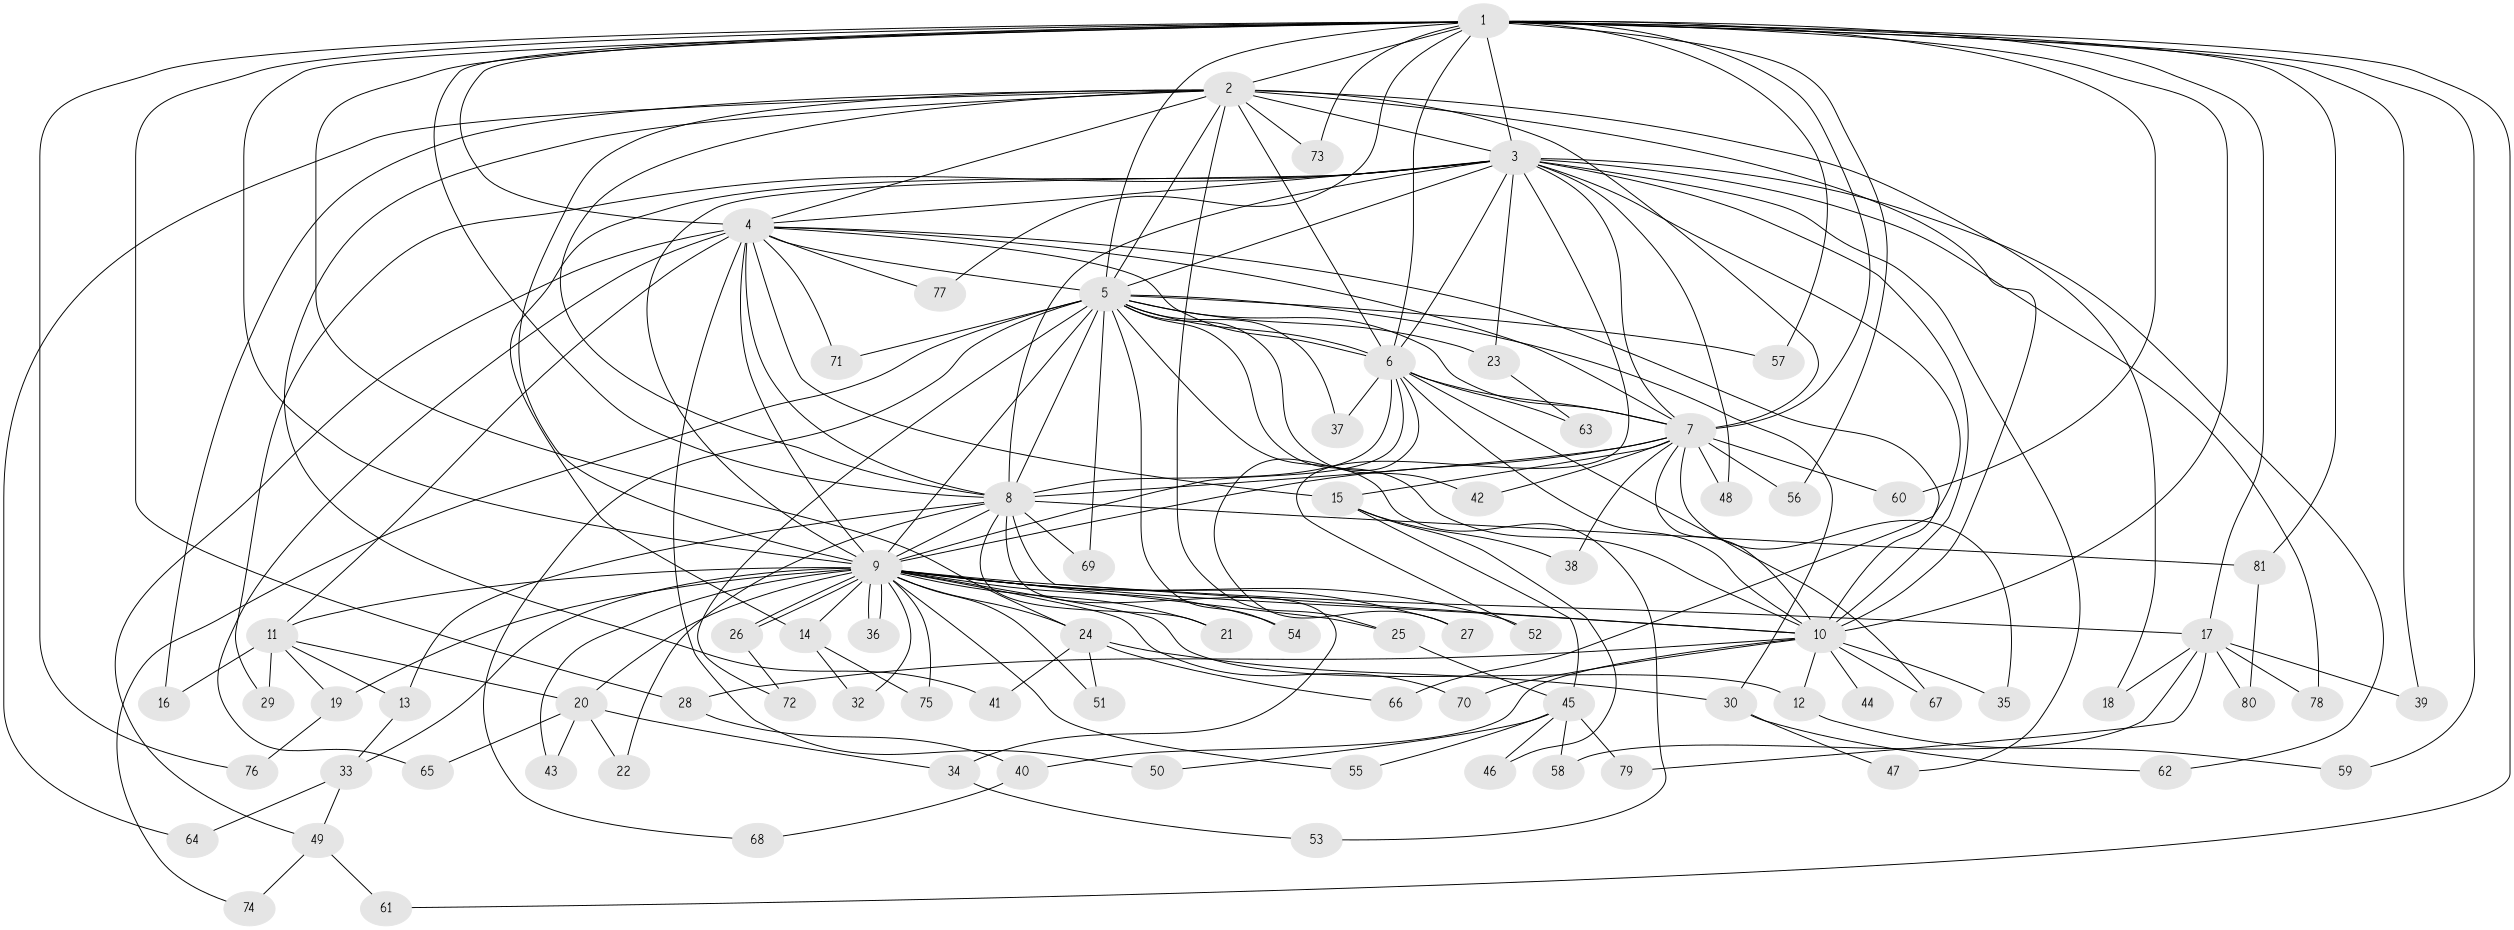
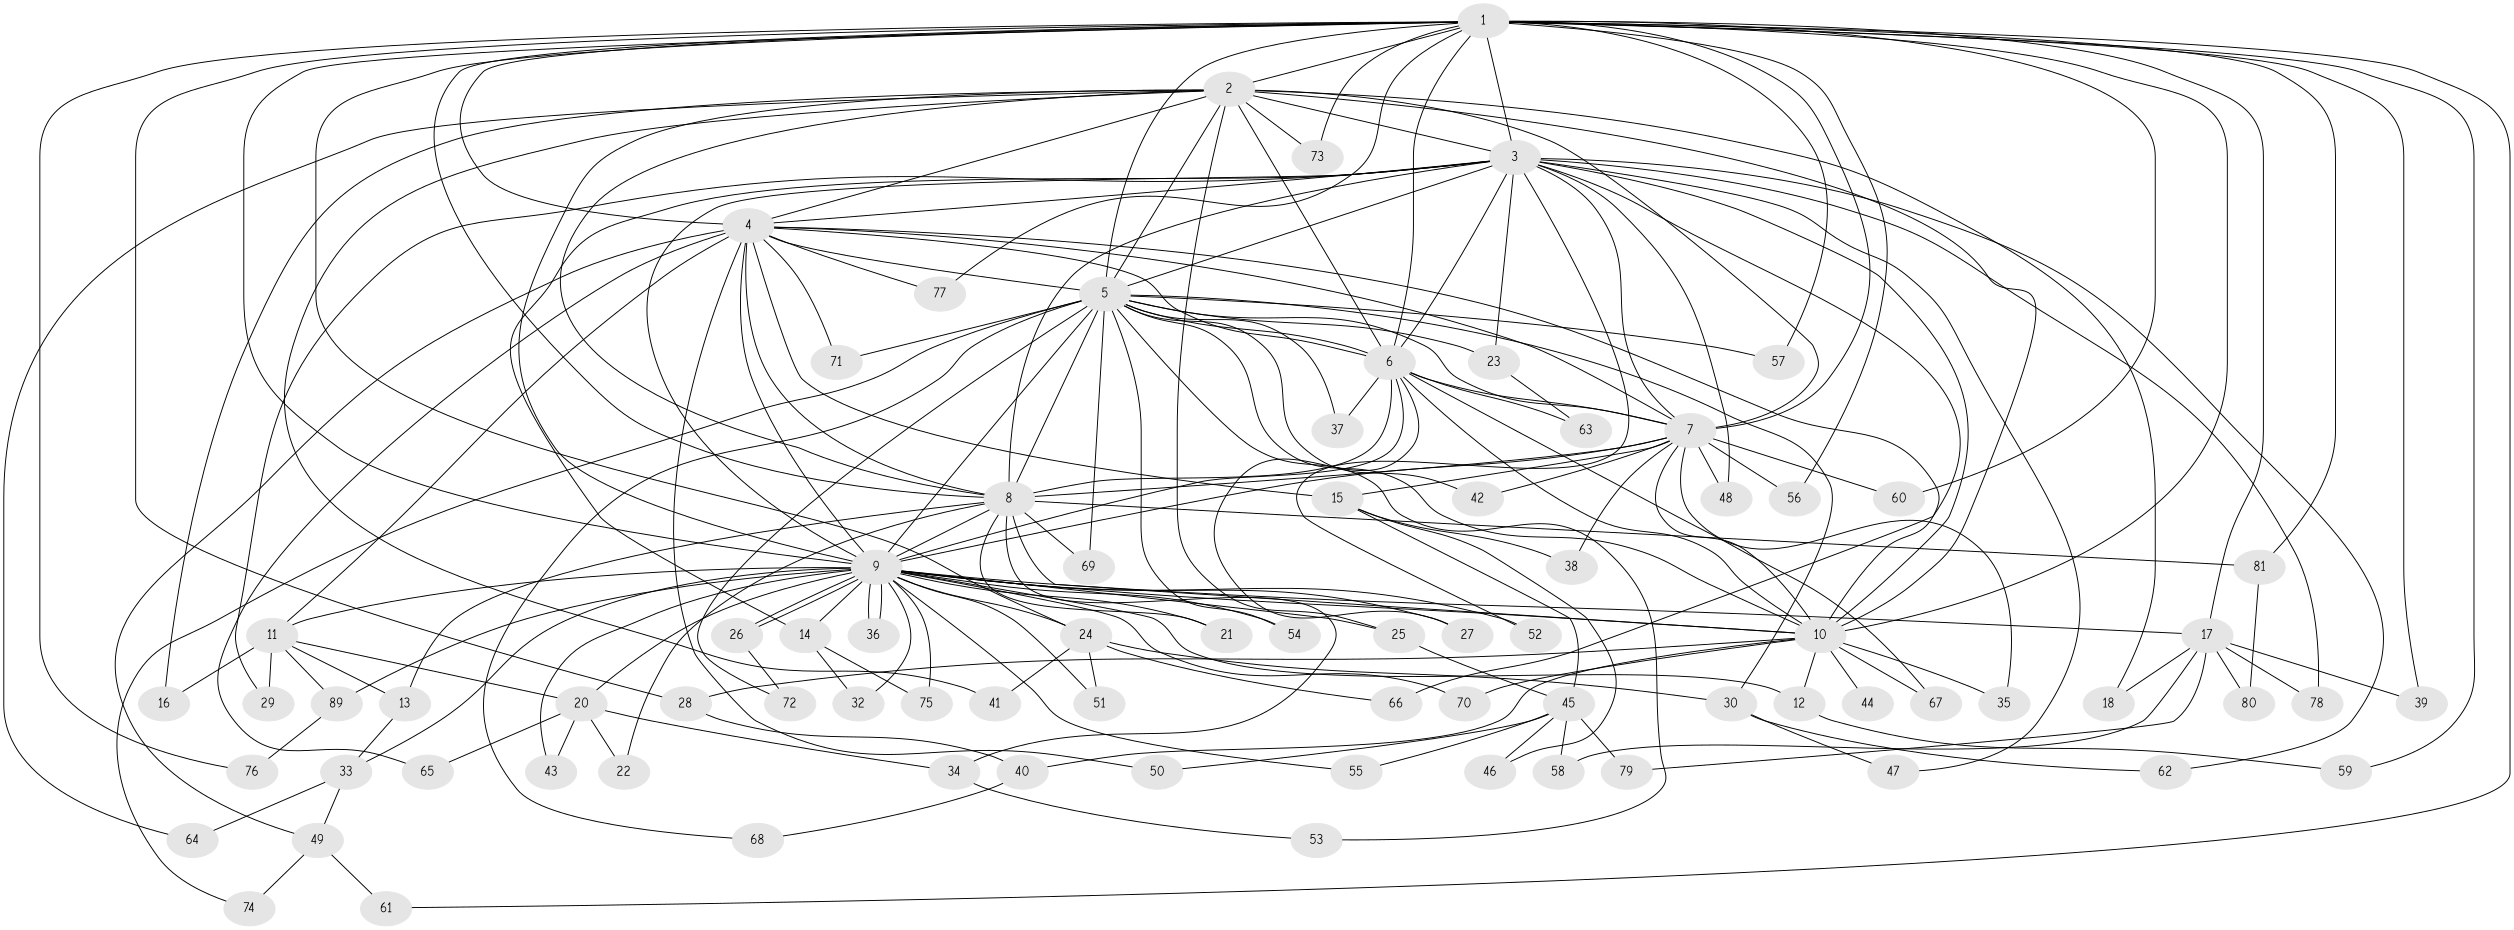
(337, 704) -> (337, 704)
